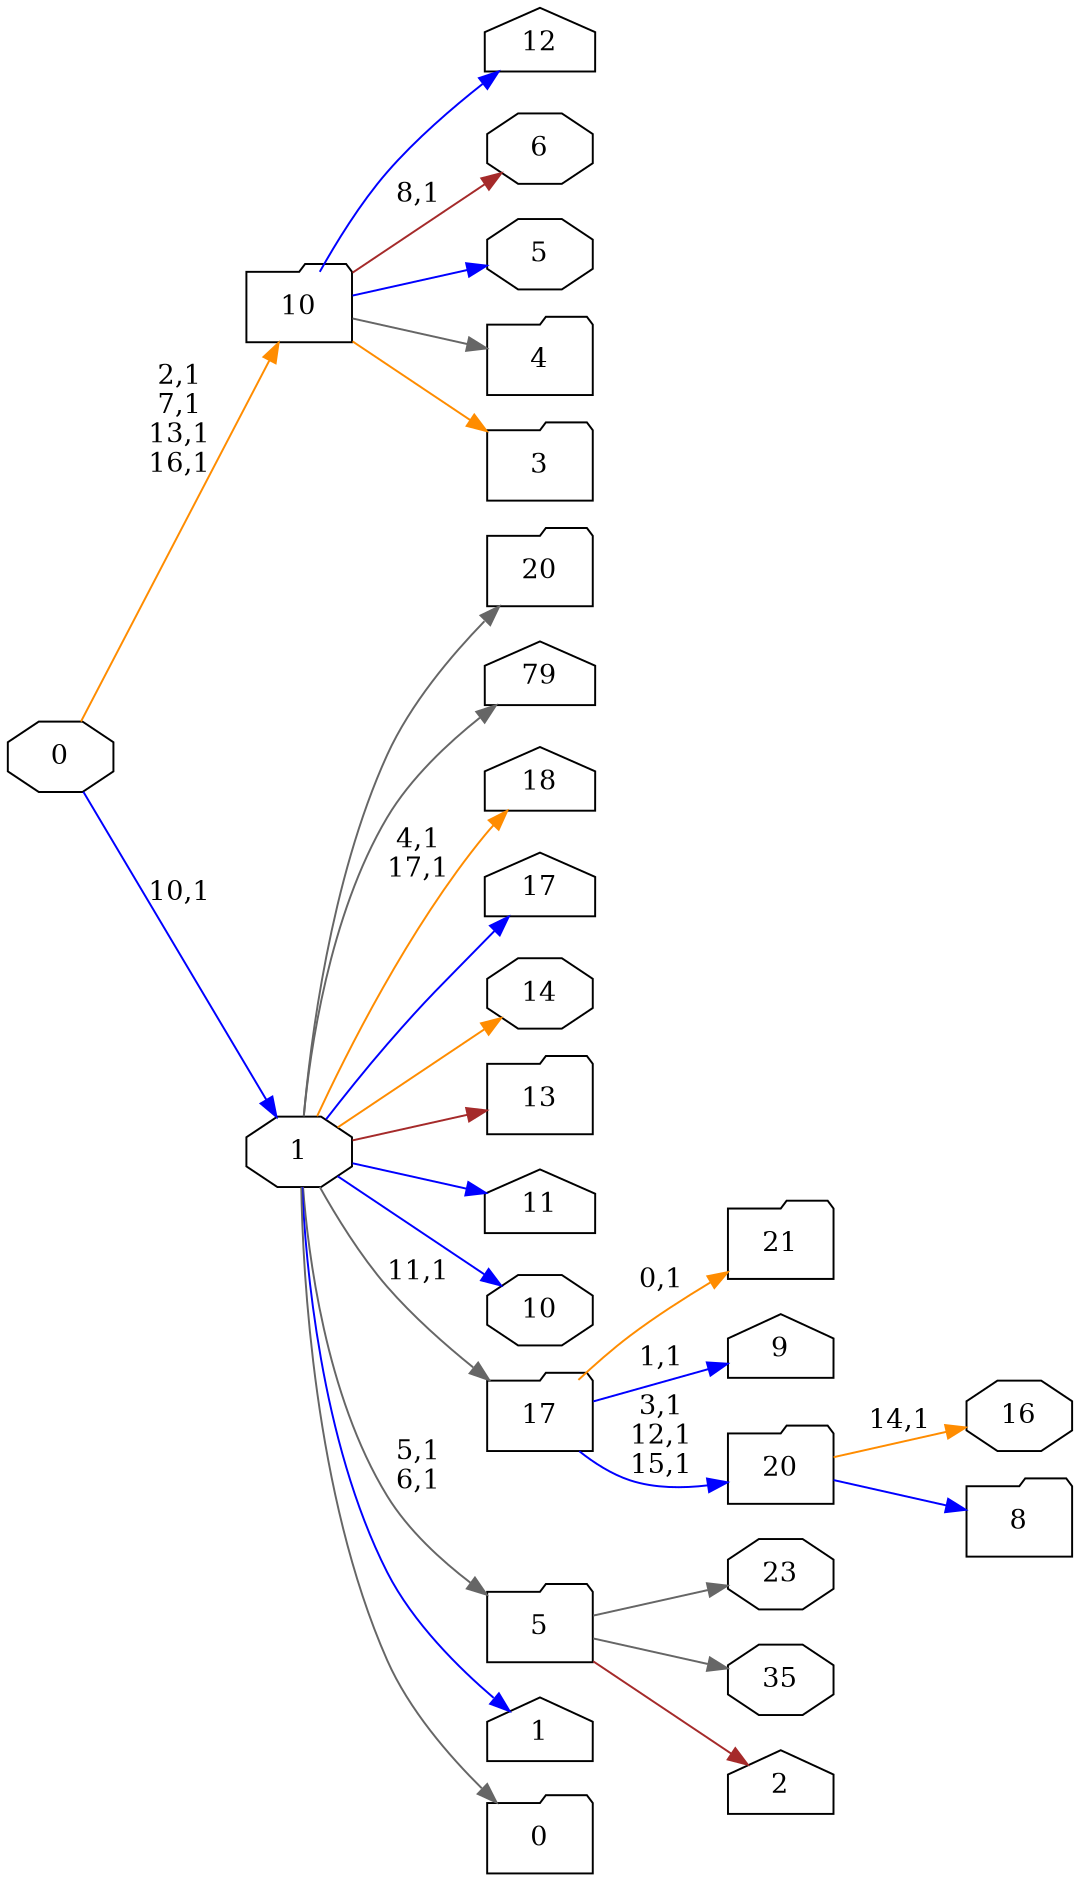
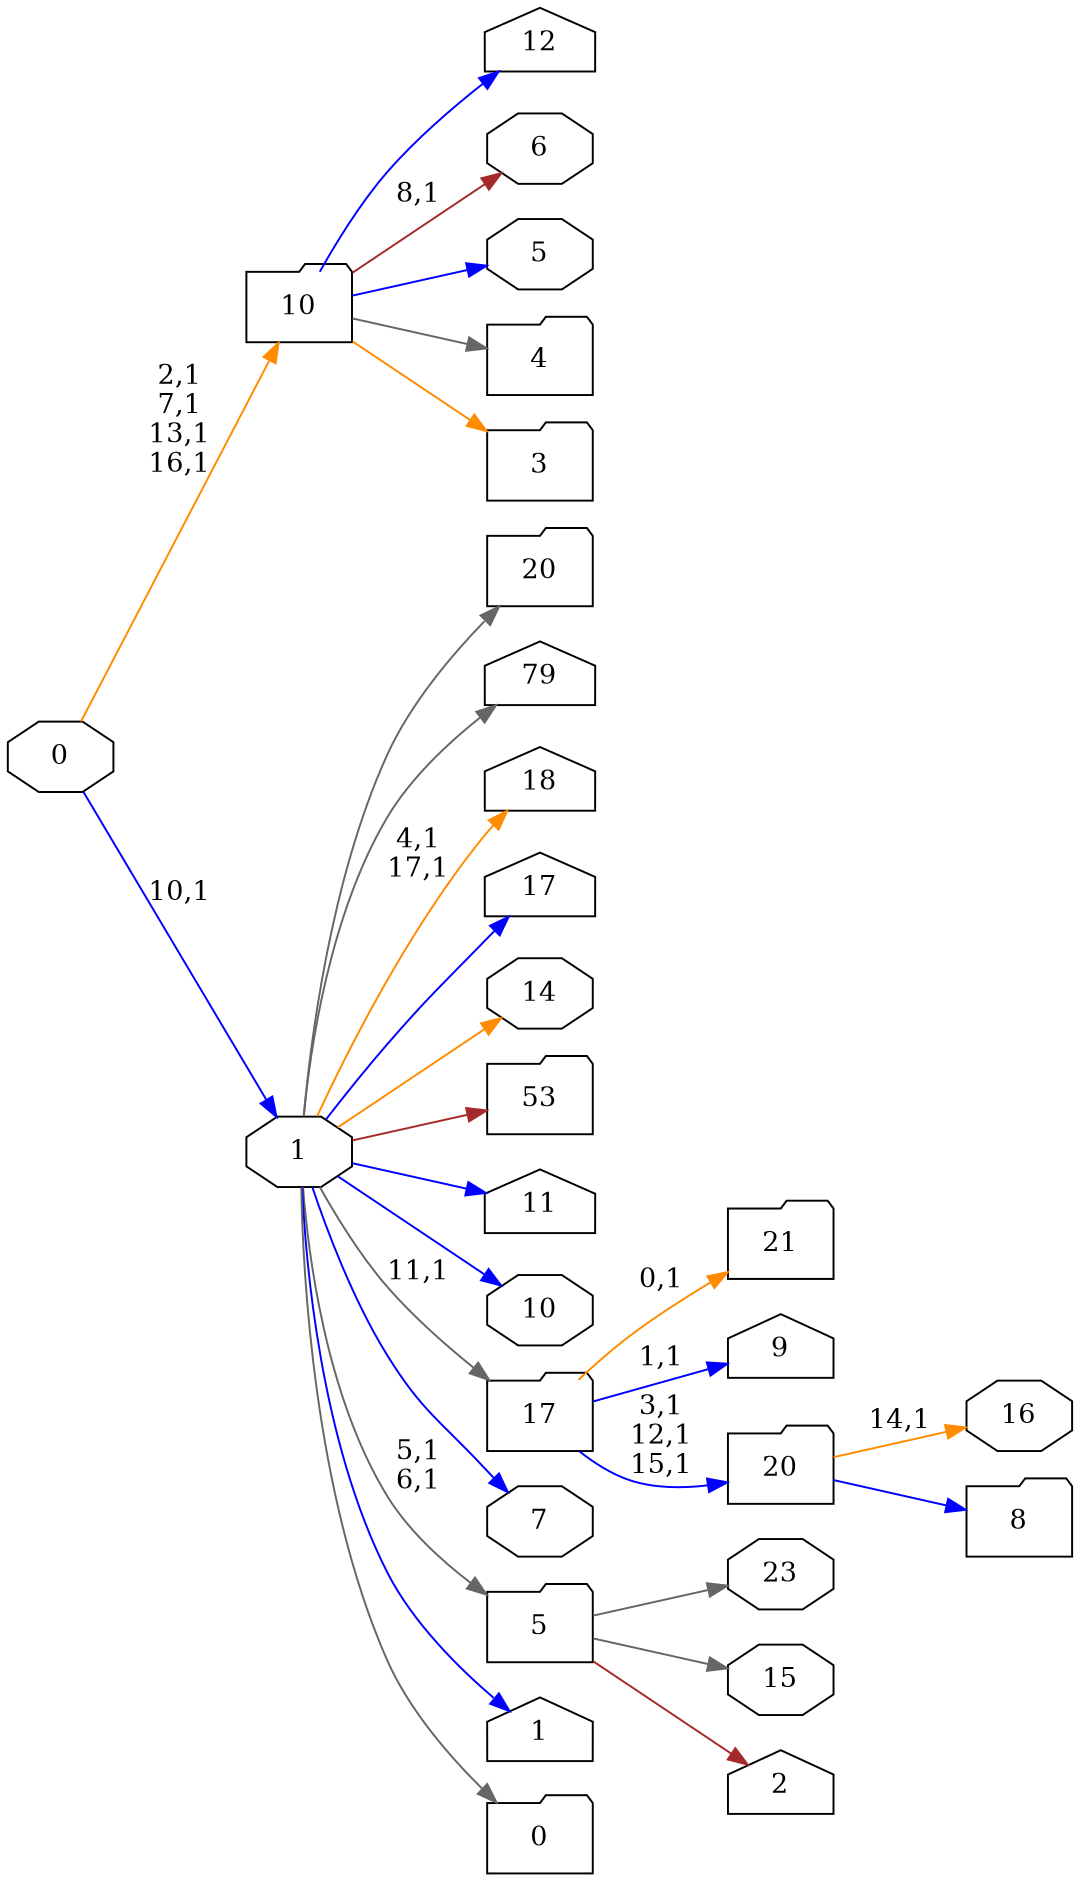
(540, 1099) -> (540, 1099)
none -> (540, 1521)
(781, 1680) -> (781, 1680)
